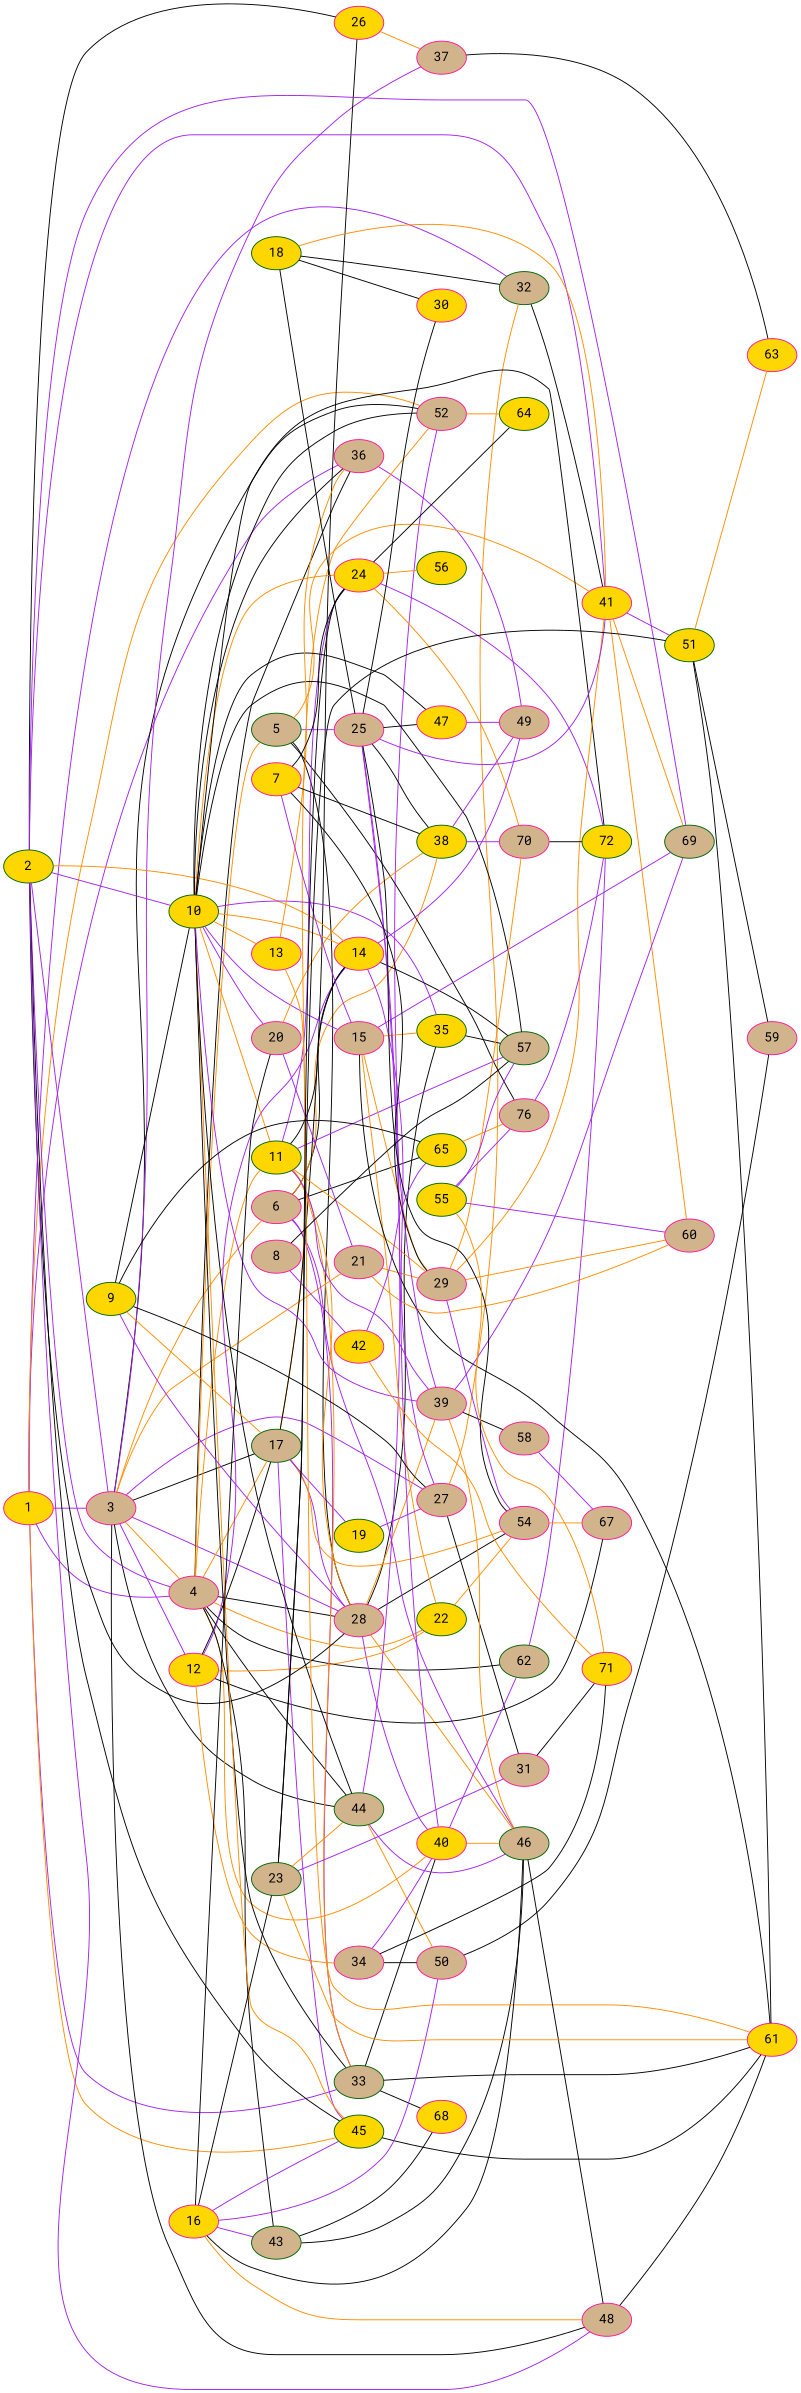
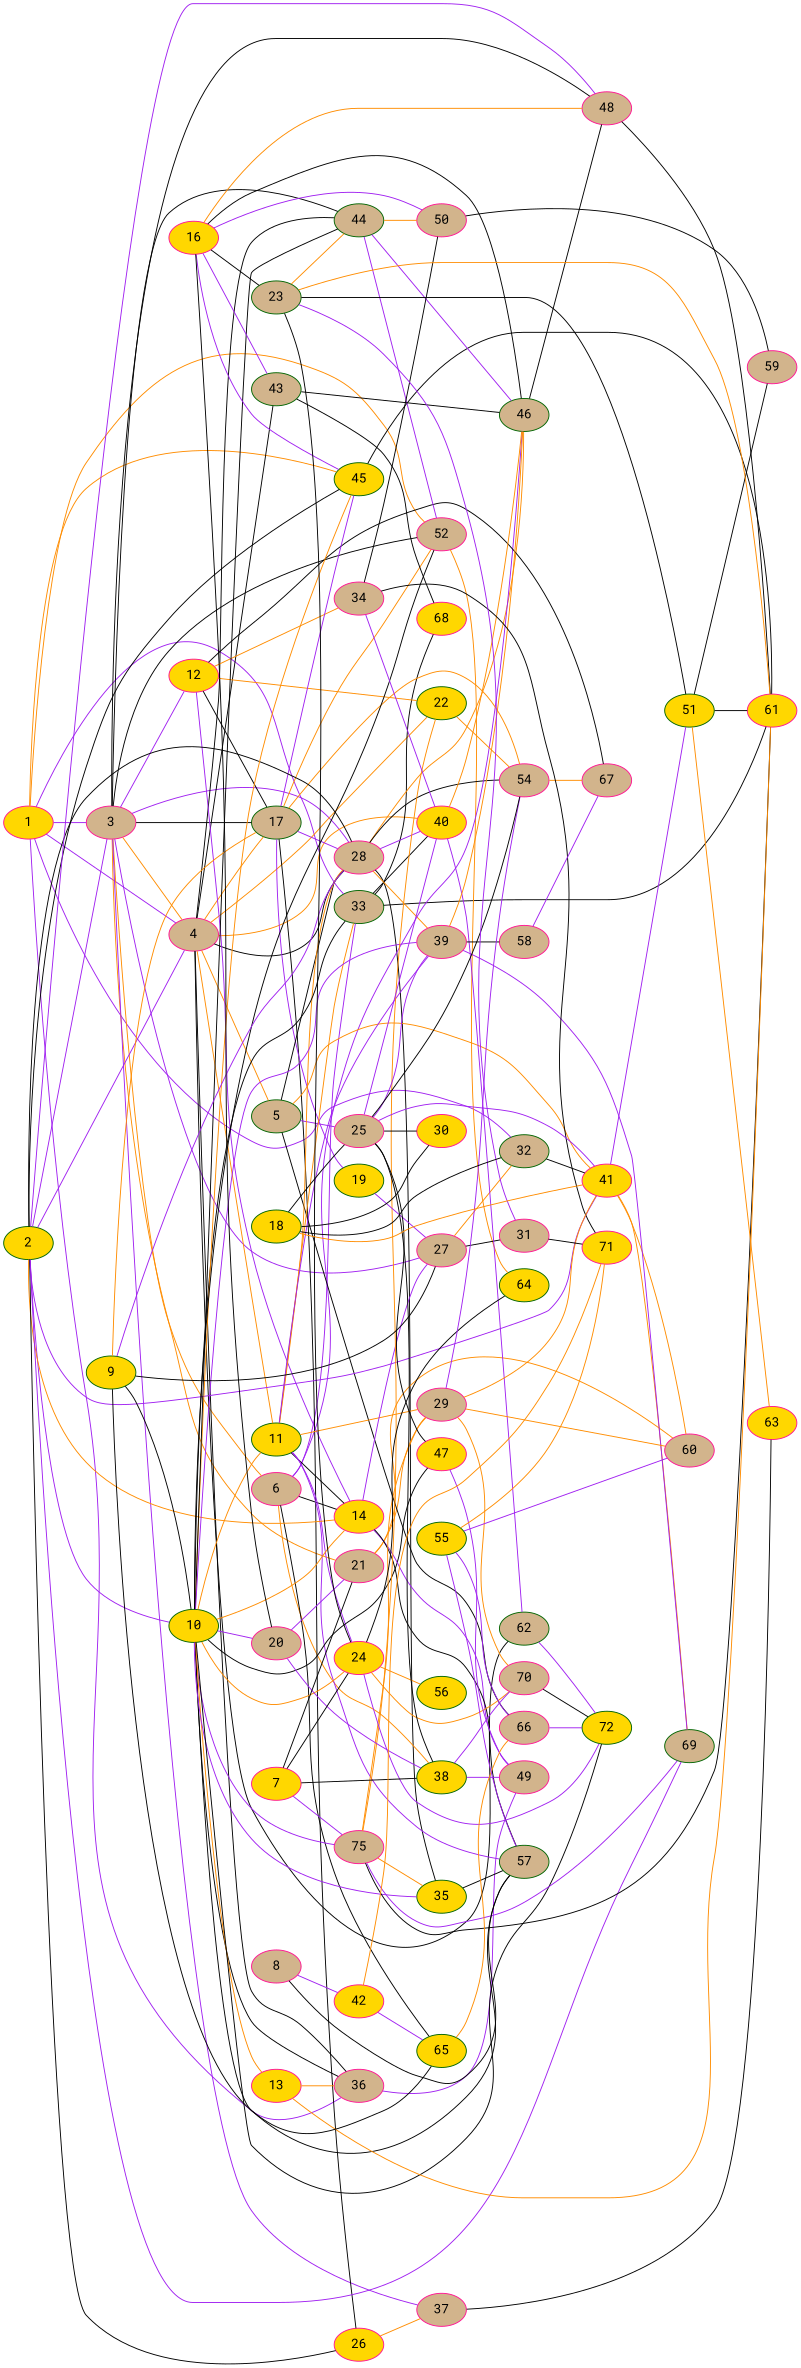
(338, 925) -> (339, 1717)
(401, 1006) -> (302, 1717)
(359, 1038) -> (359, 1847)
(524, 1115) -> (524, 1728)
